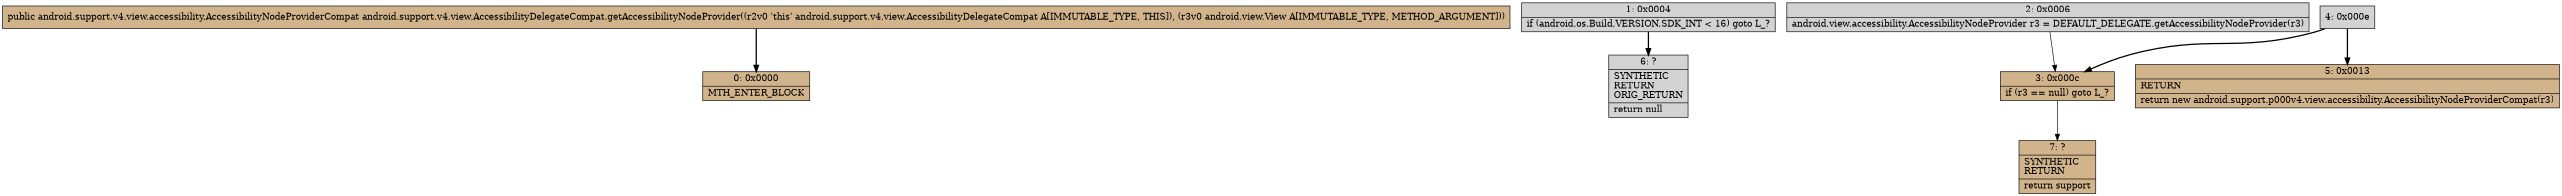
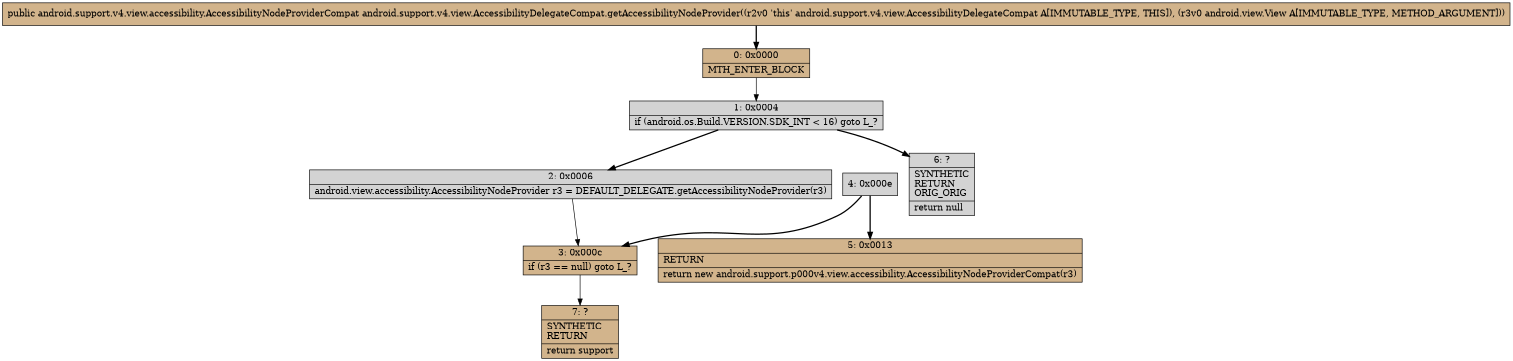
none -> (756, 86)
(1648, 95) -> (941, 193)
none -> (666, 149)
